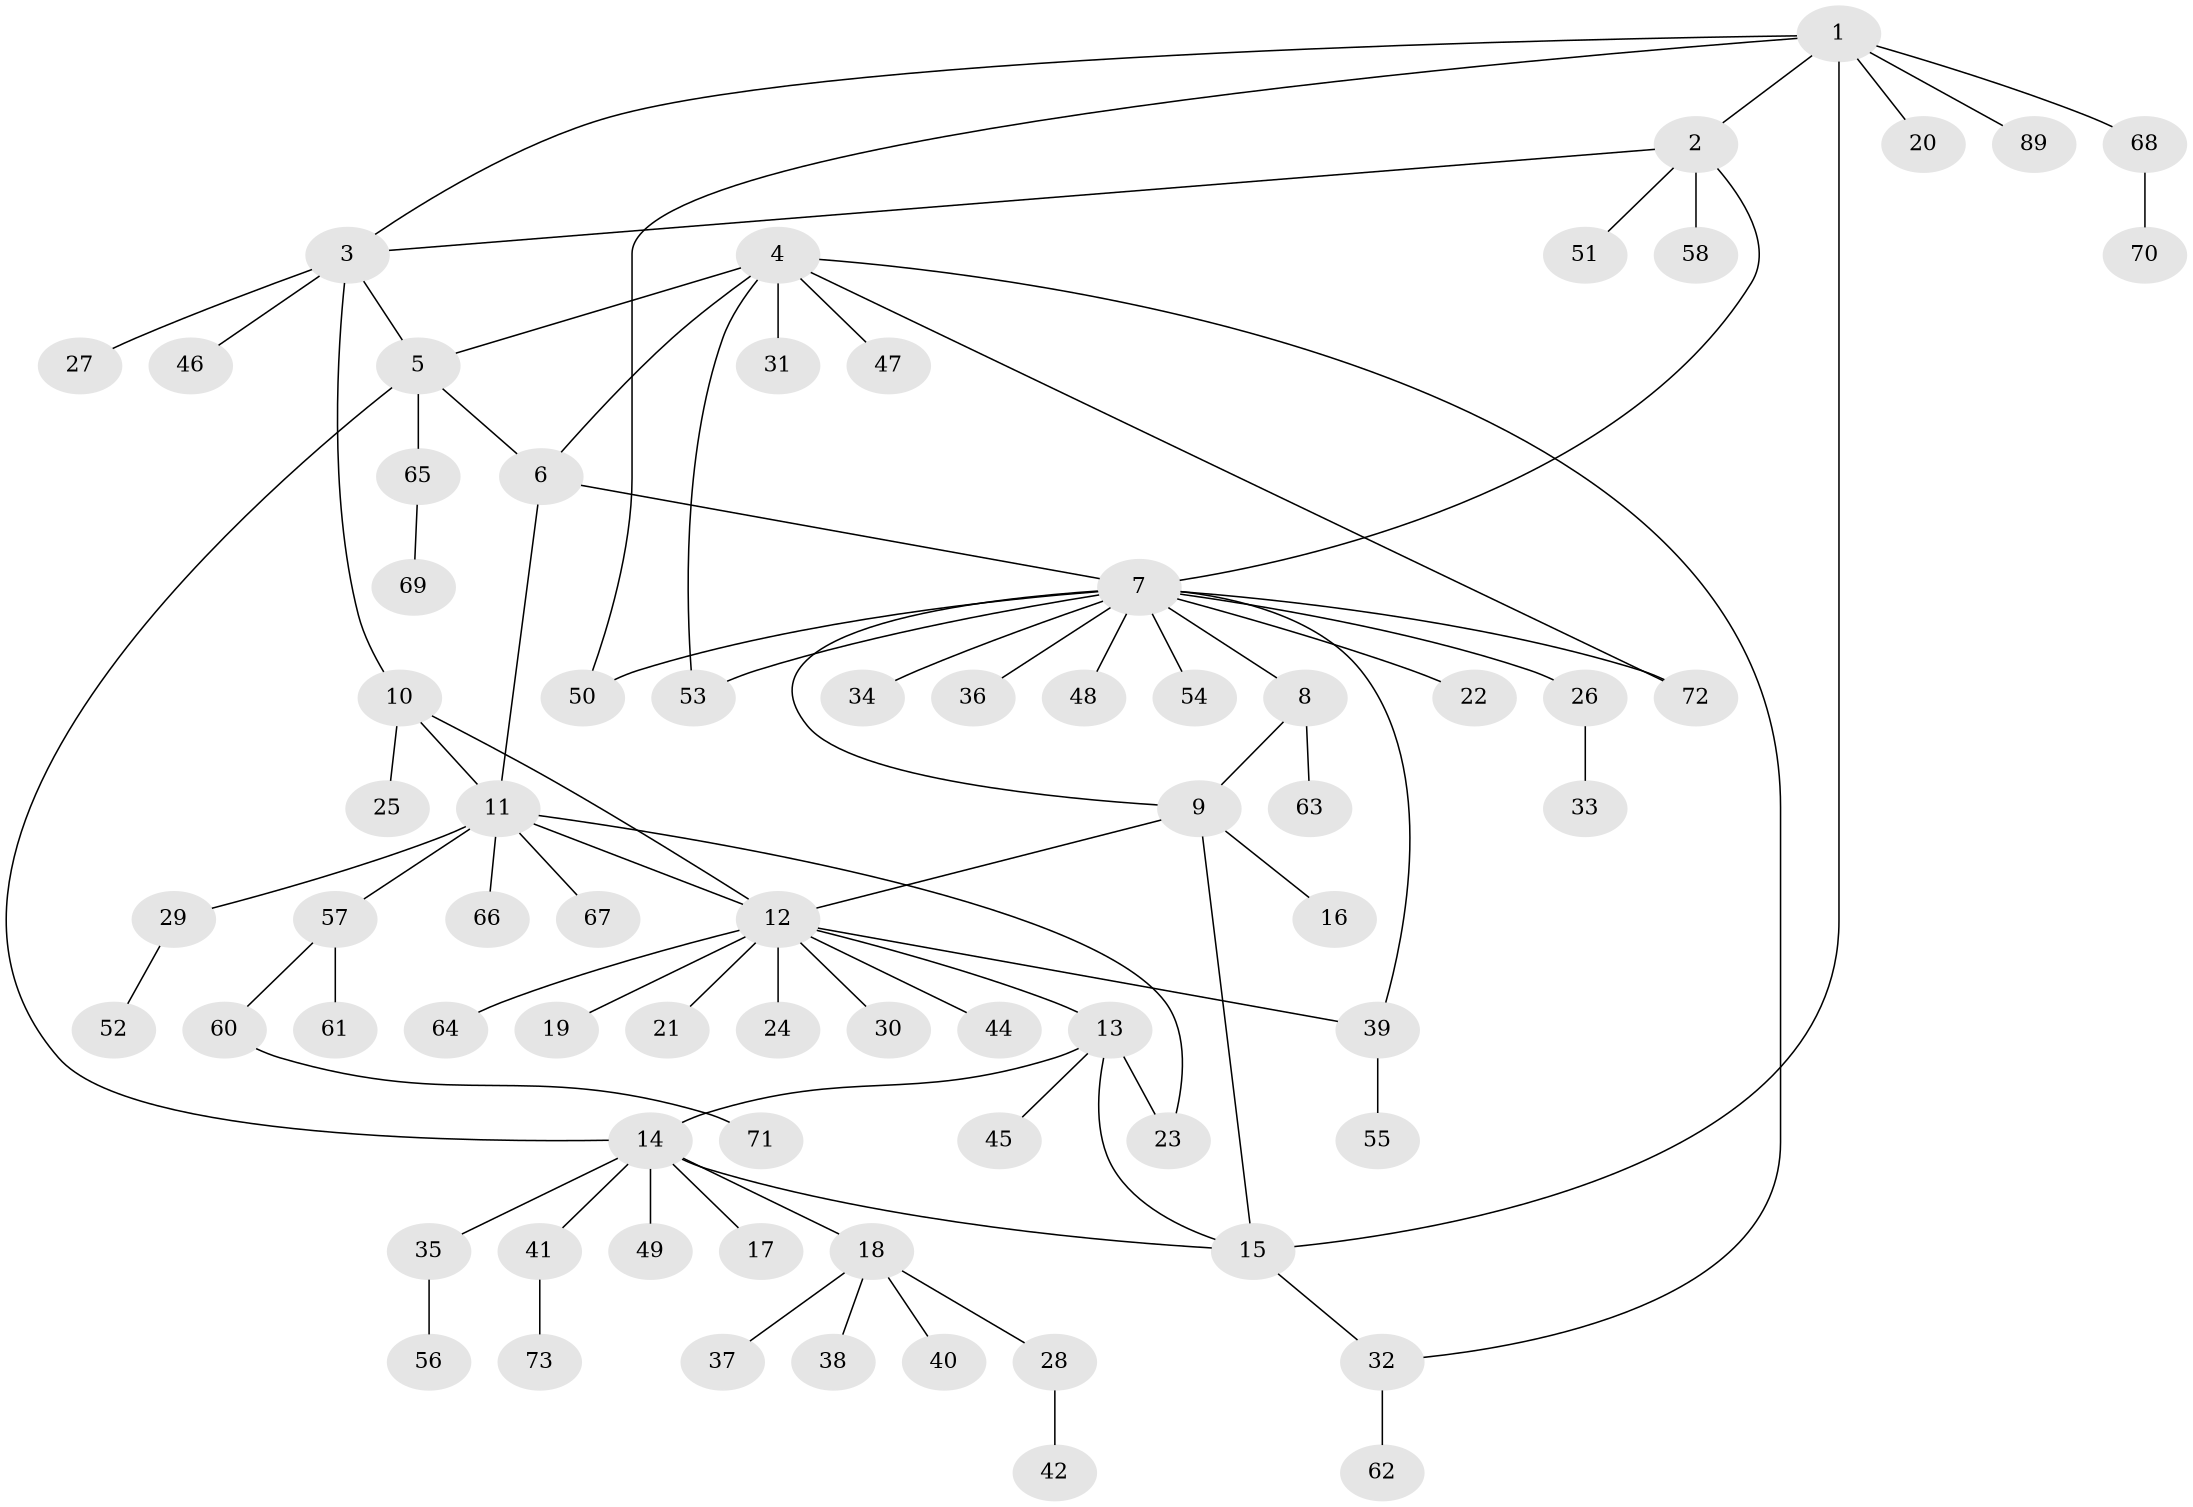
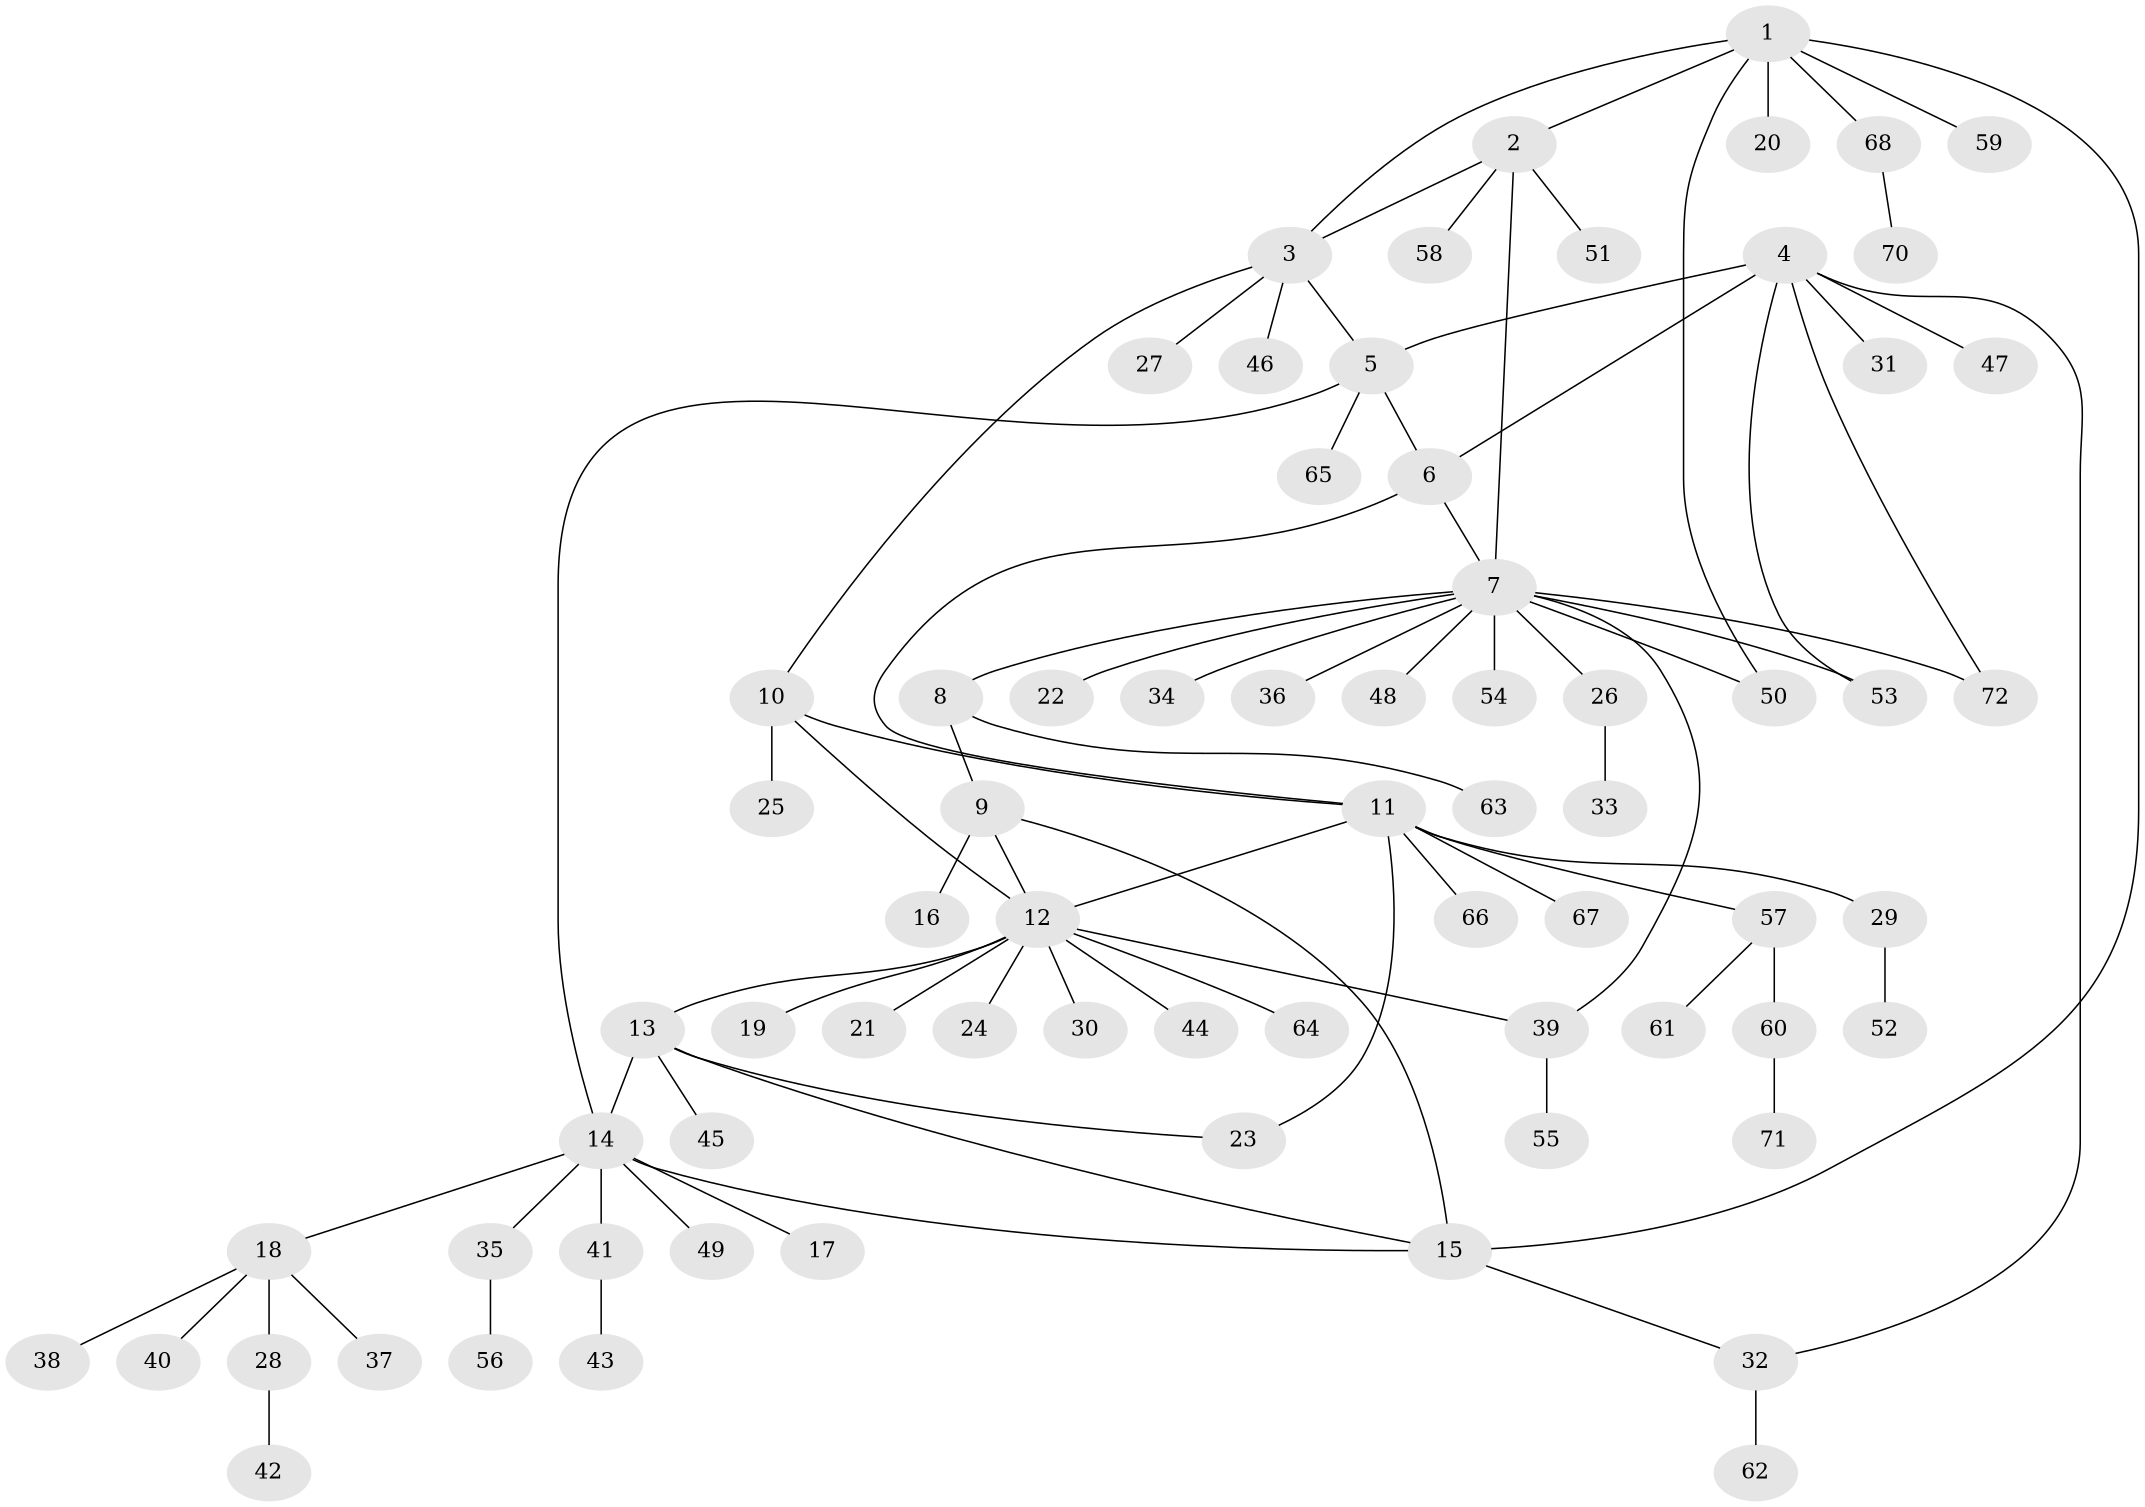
(2034, 145) -> (1990, 145)
(414, 587) -> none
(805, 721) -> none
(540, 1362) -> (601, 1362)
